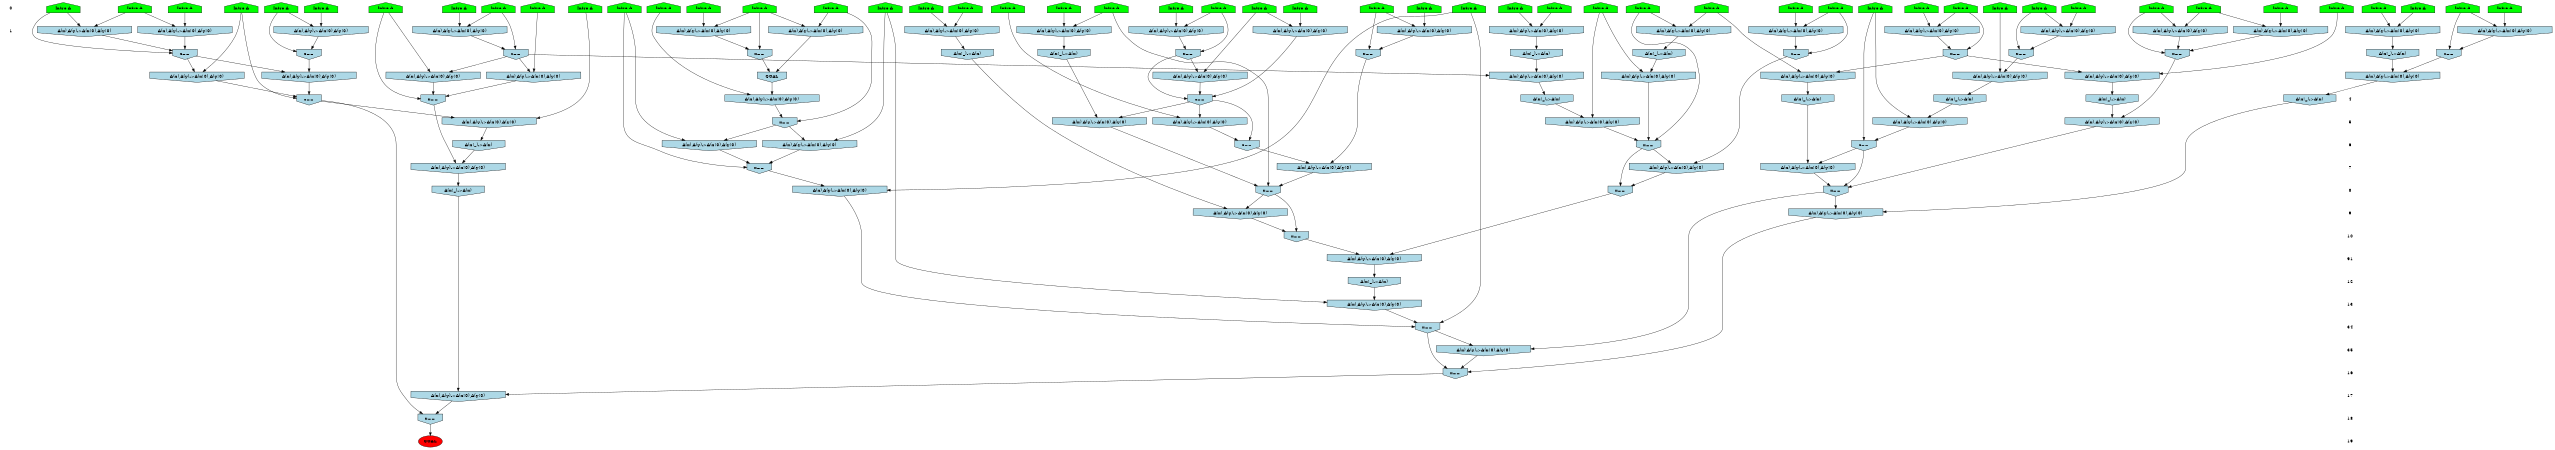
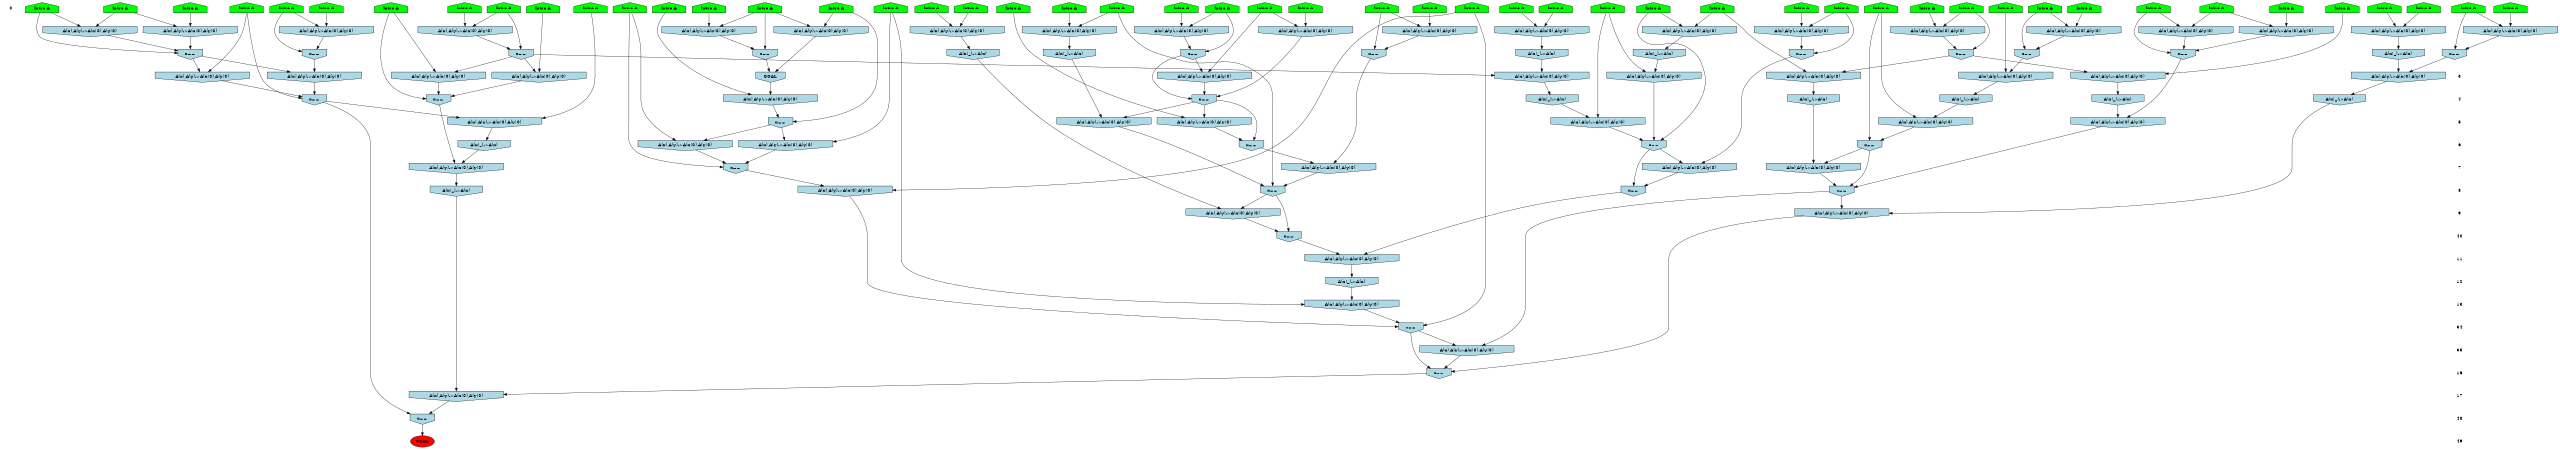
(11, 31) -> none
none -> (2460, 77)
(2350, 236) -> (2460, 236)
(2350, 259) -> (2460, 259)
(2350, 419) -> (2460, 419)
(2350, 441) -> (2460, 441)
